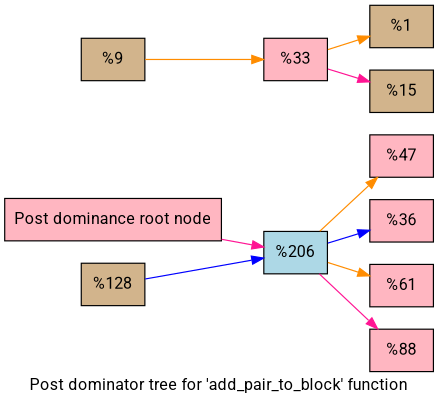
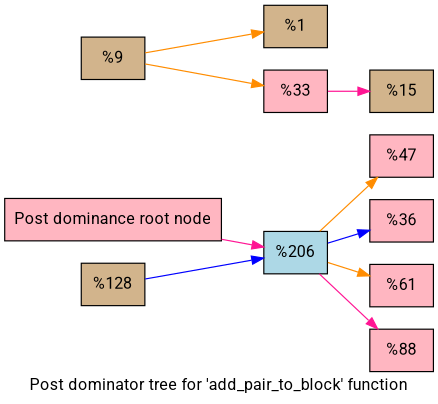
(343, 45) -> (198, 43)
